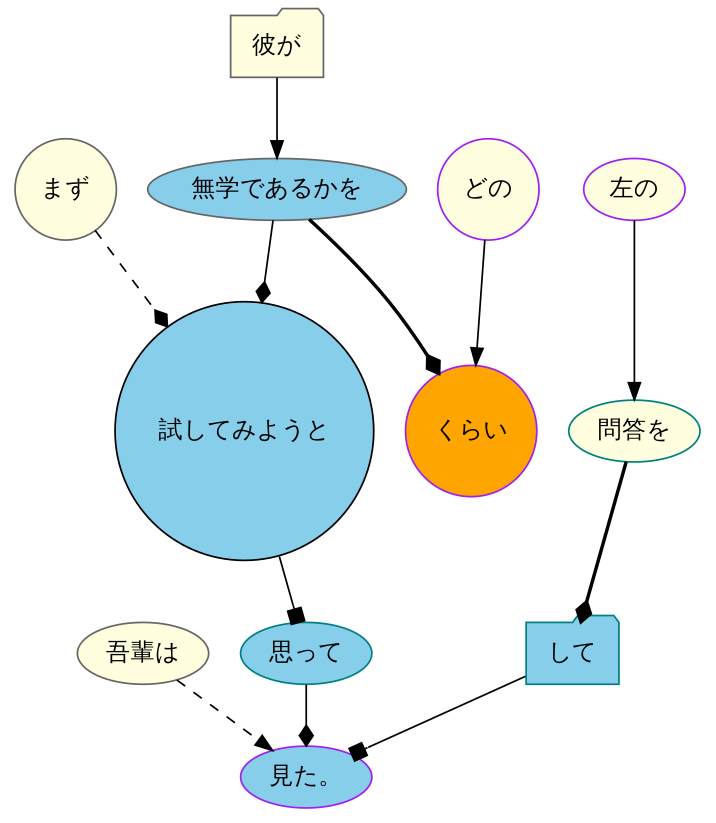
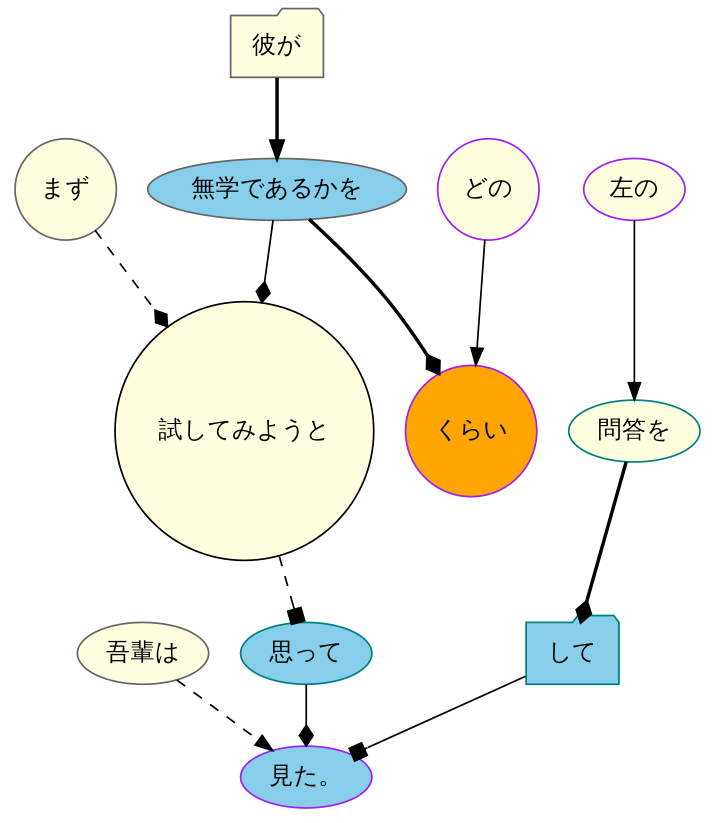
(277, 109) -> (277, 109)
(244, 431) -> (244, 431)
(286, 581) -> (286, 581)
